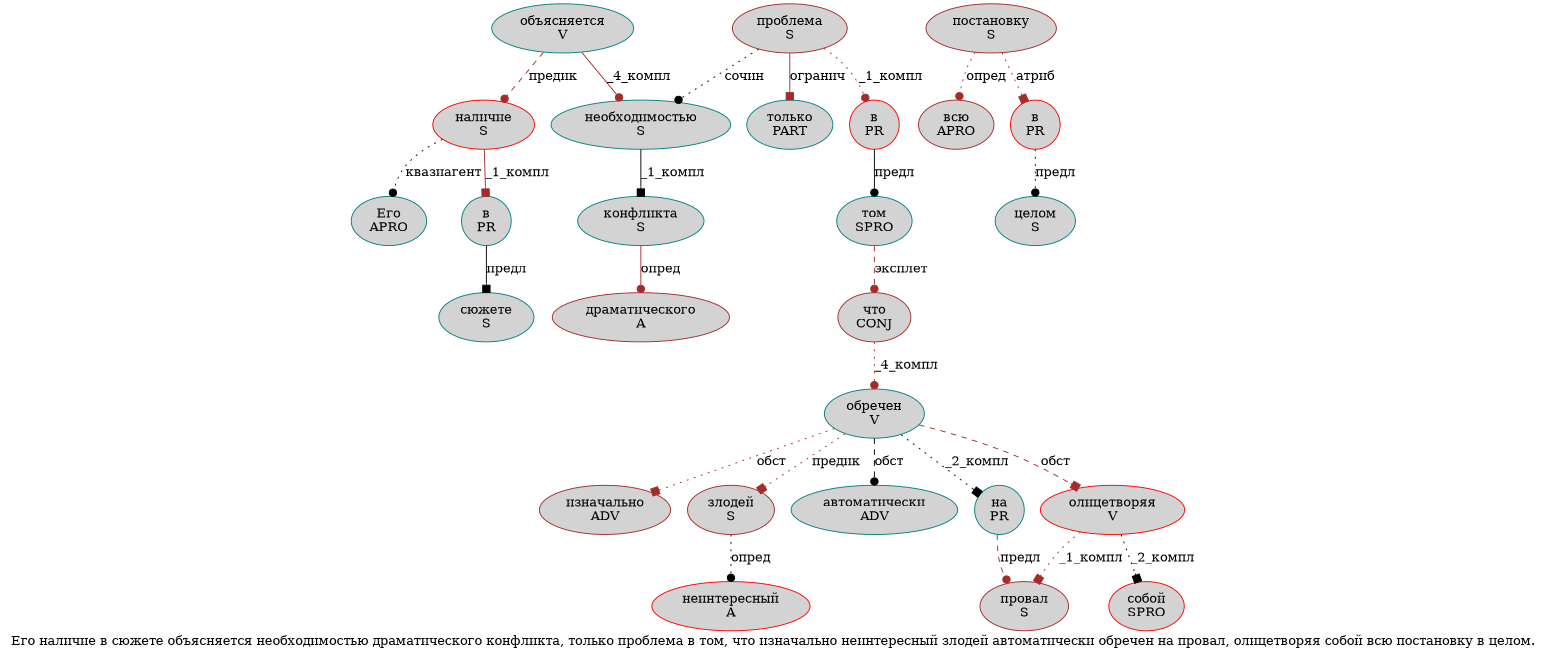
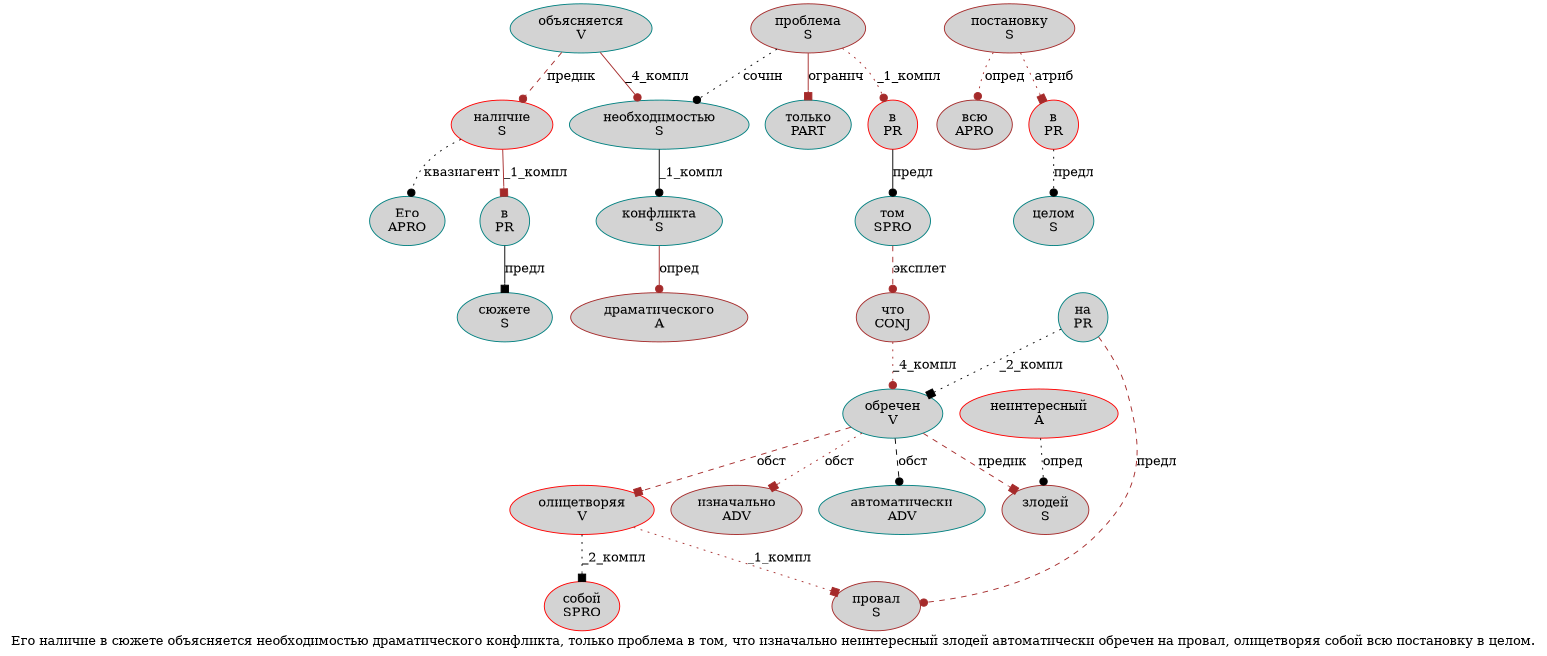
(641, 168) -> (659, 169)
(806, 460) -> (966, 460)
(937, 462) -> (998, 360)
(731, 554) -> (1042, 458)
